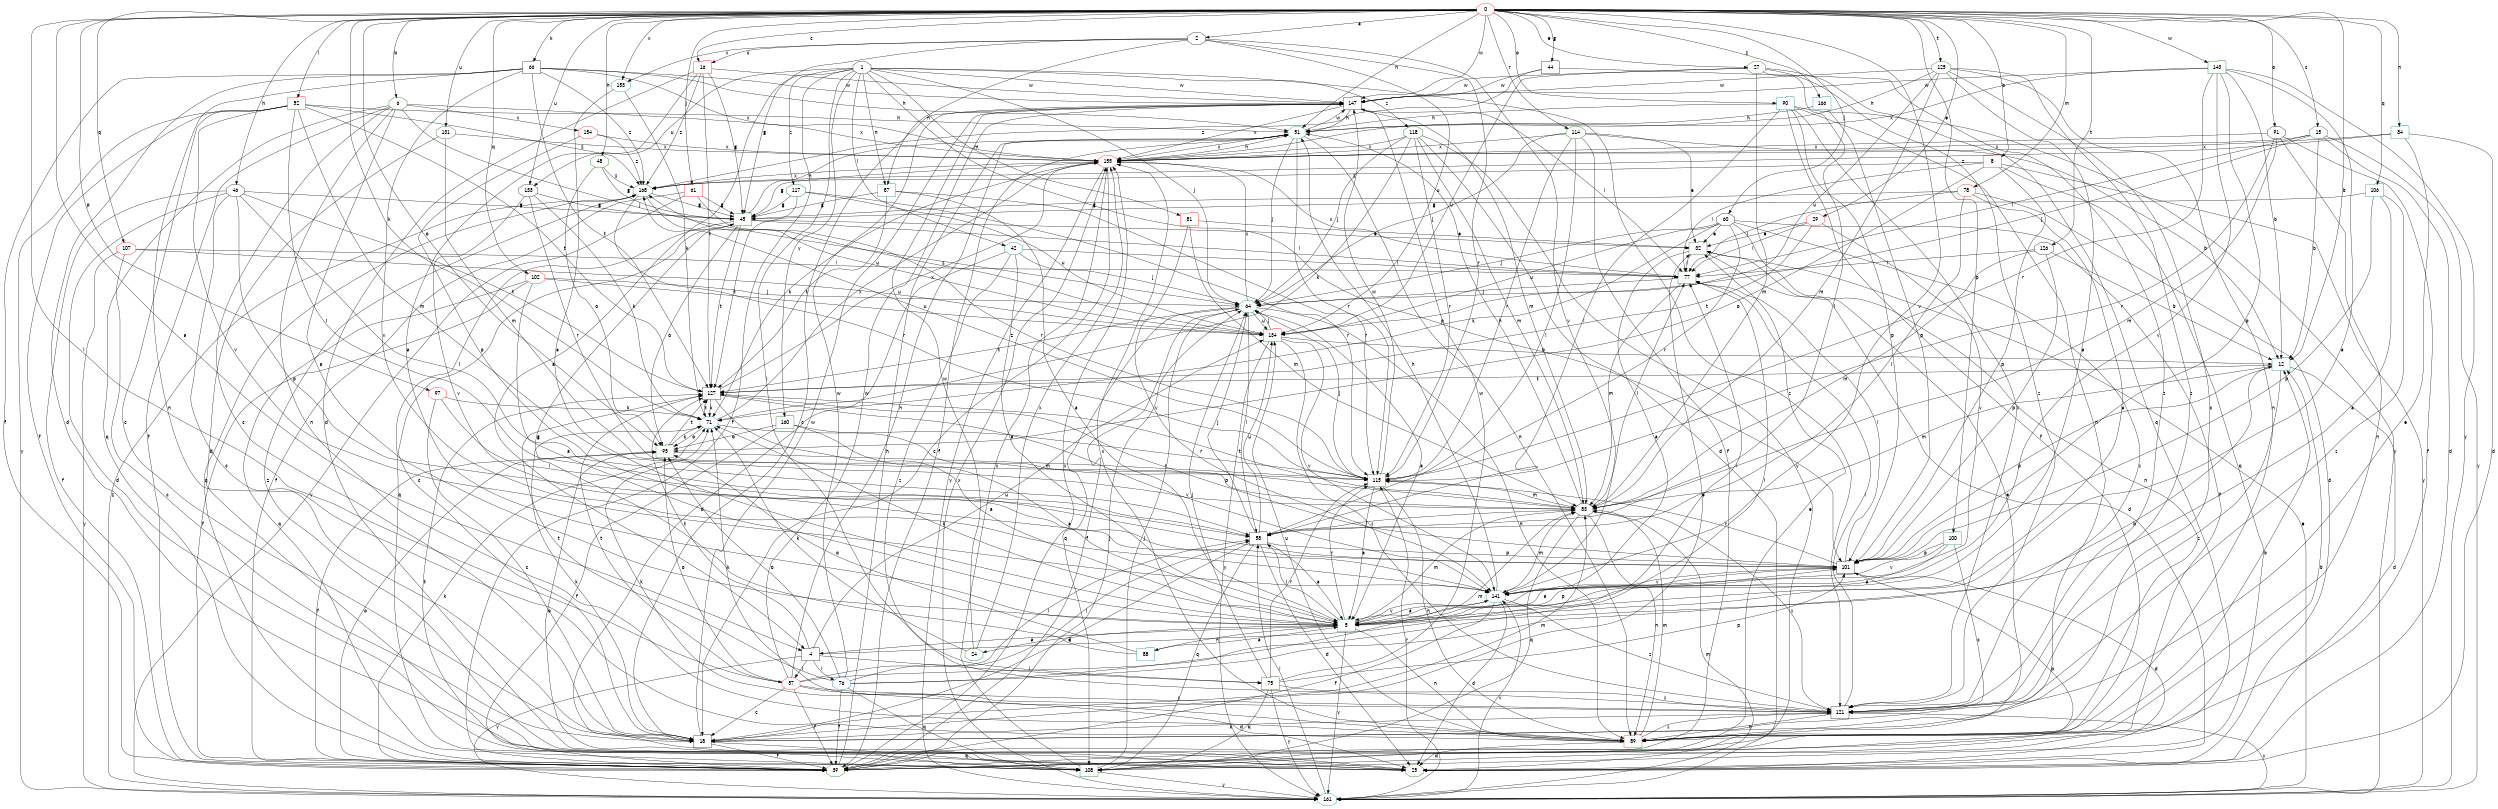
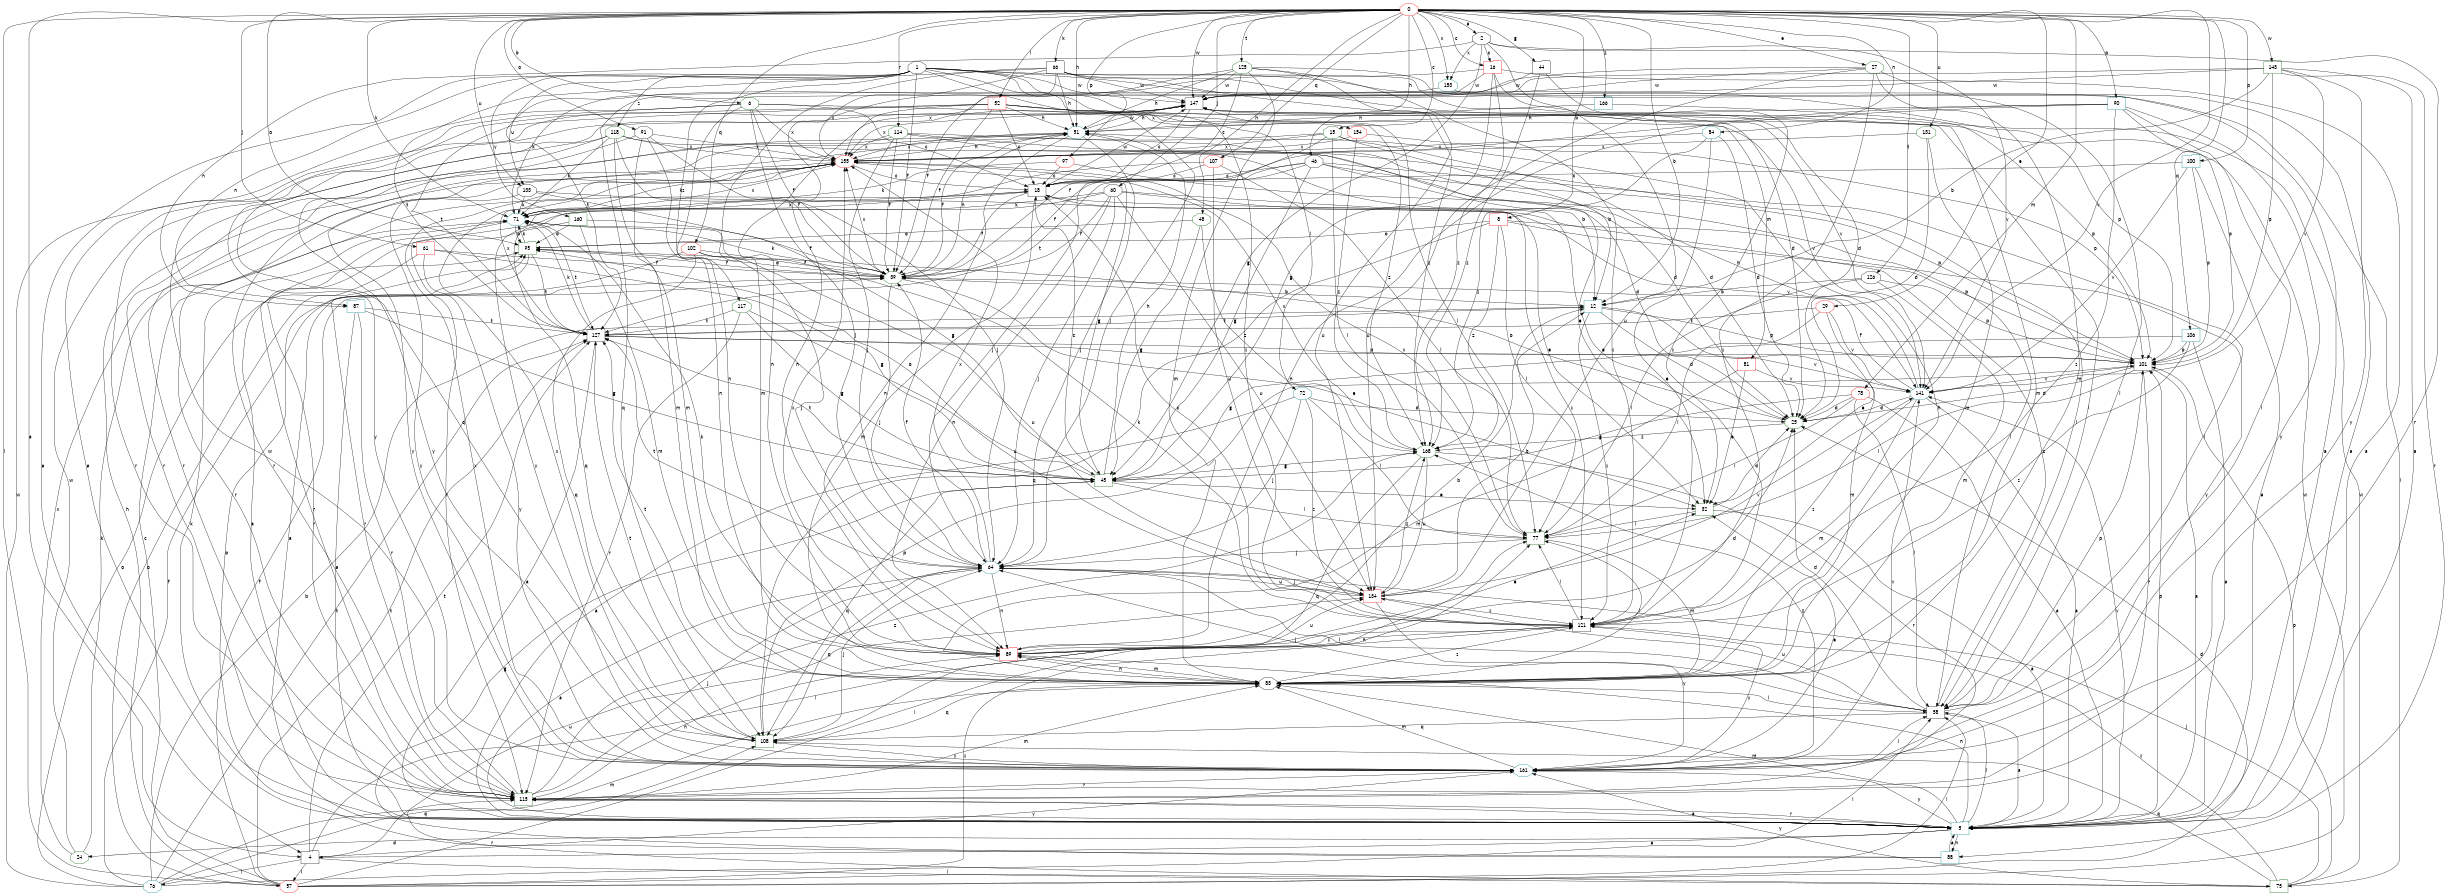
(2400, 133) -> (1711, 133)
(876, 169) -> (1210, 212)
(1014, 249) -> (1302, 394)
(1863, 334) -> (2444, 576)
